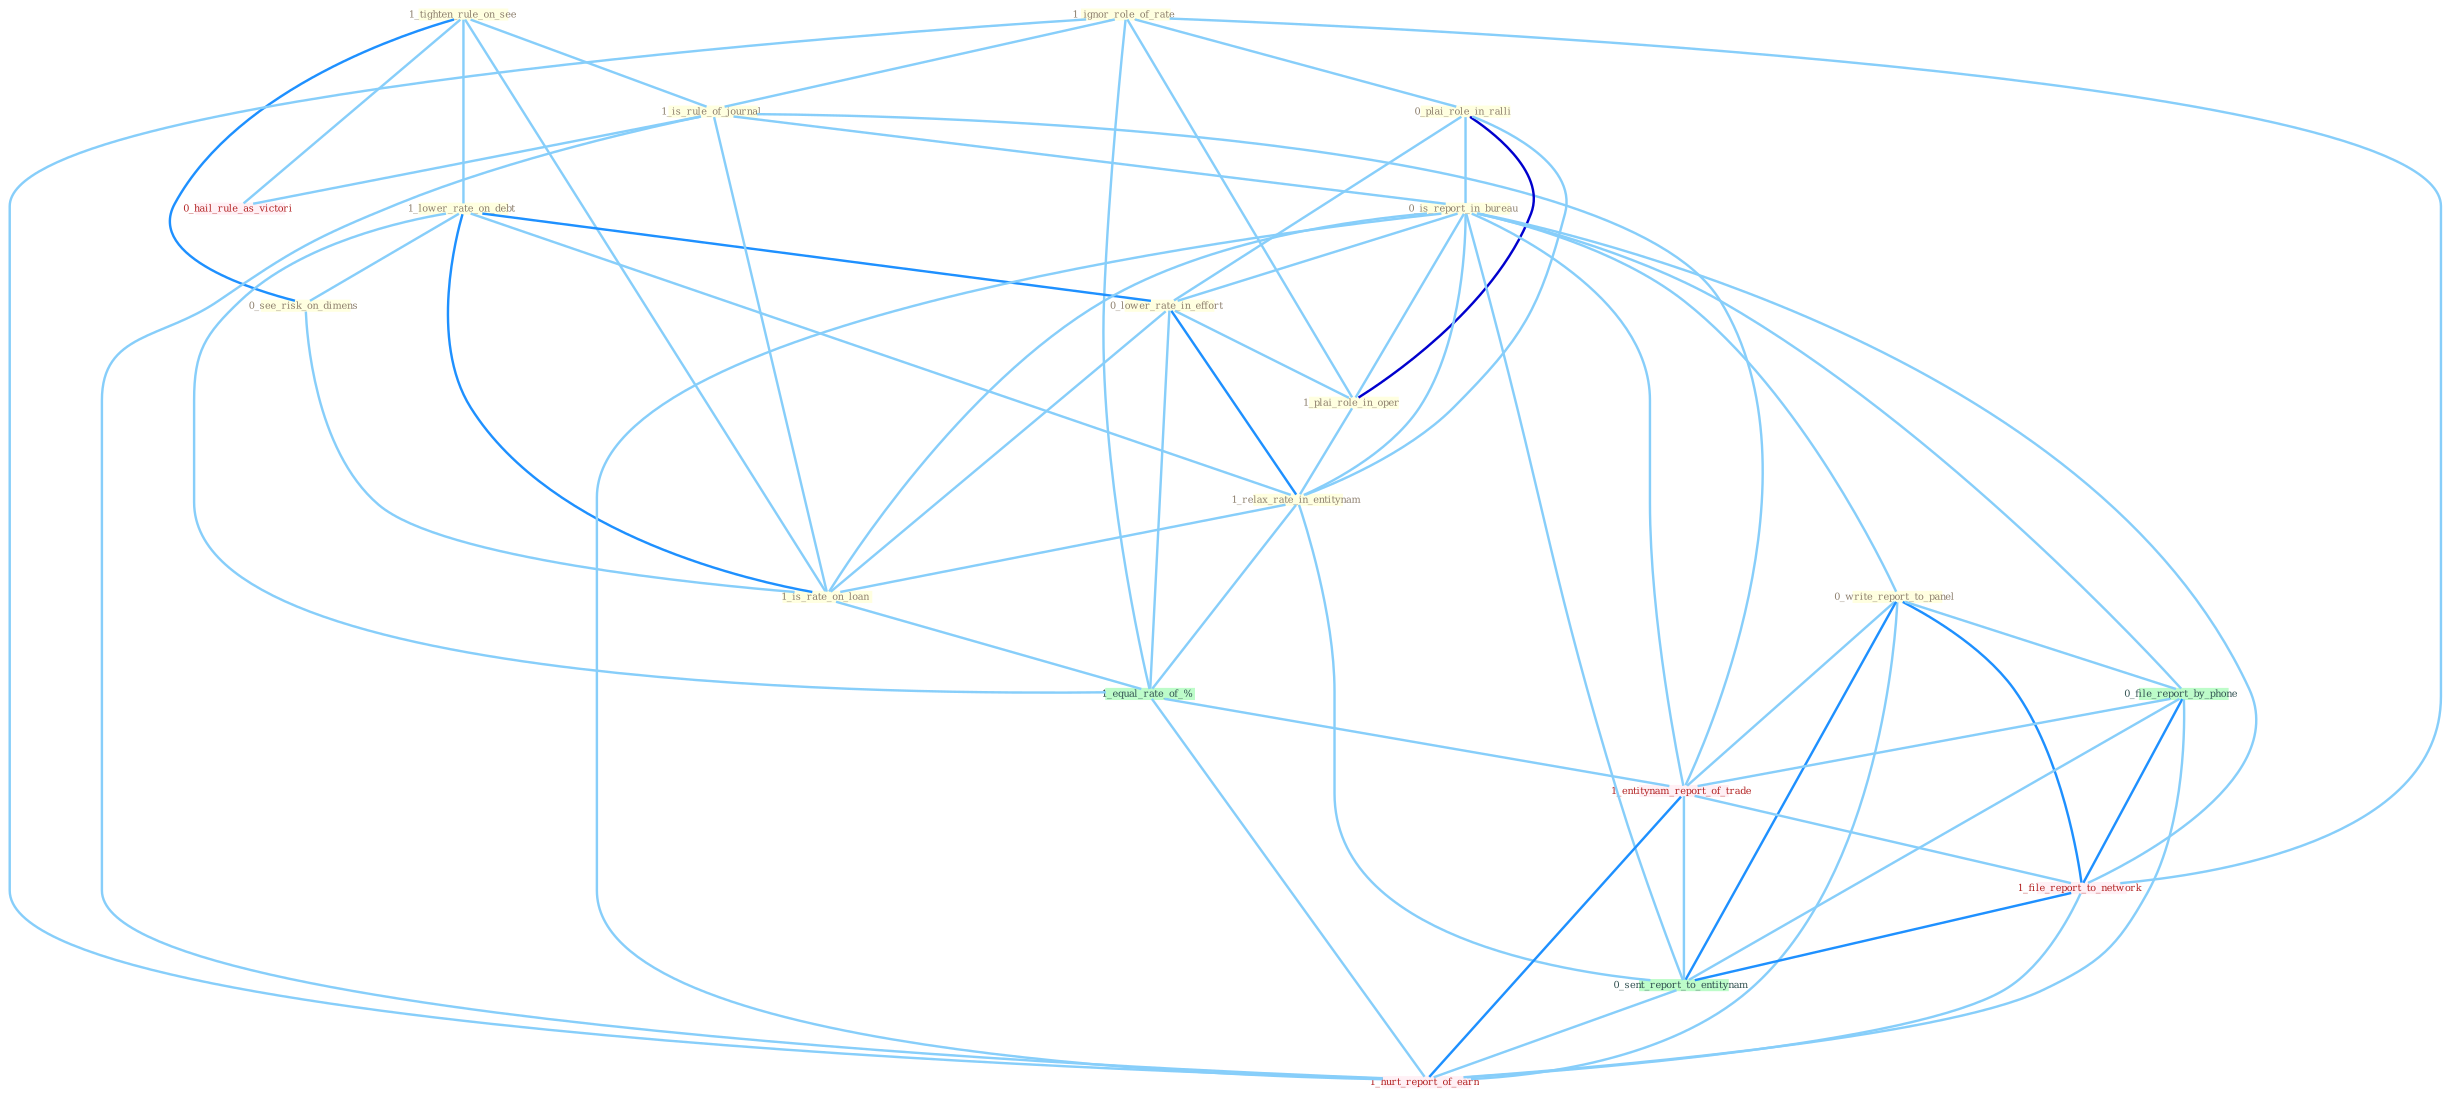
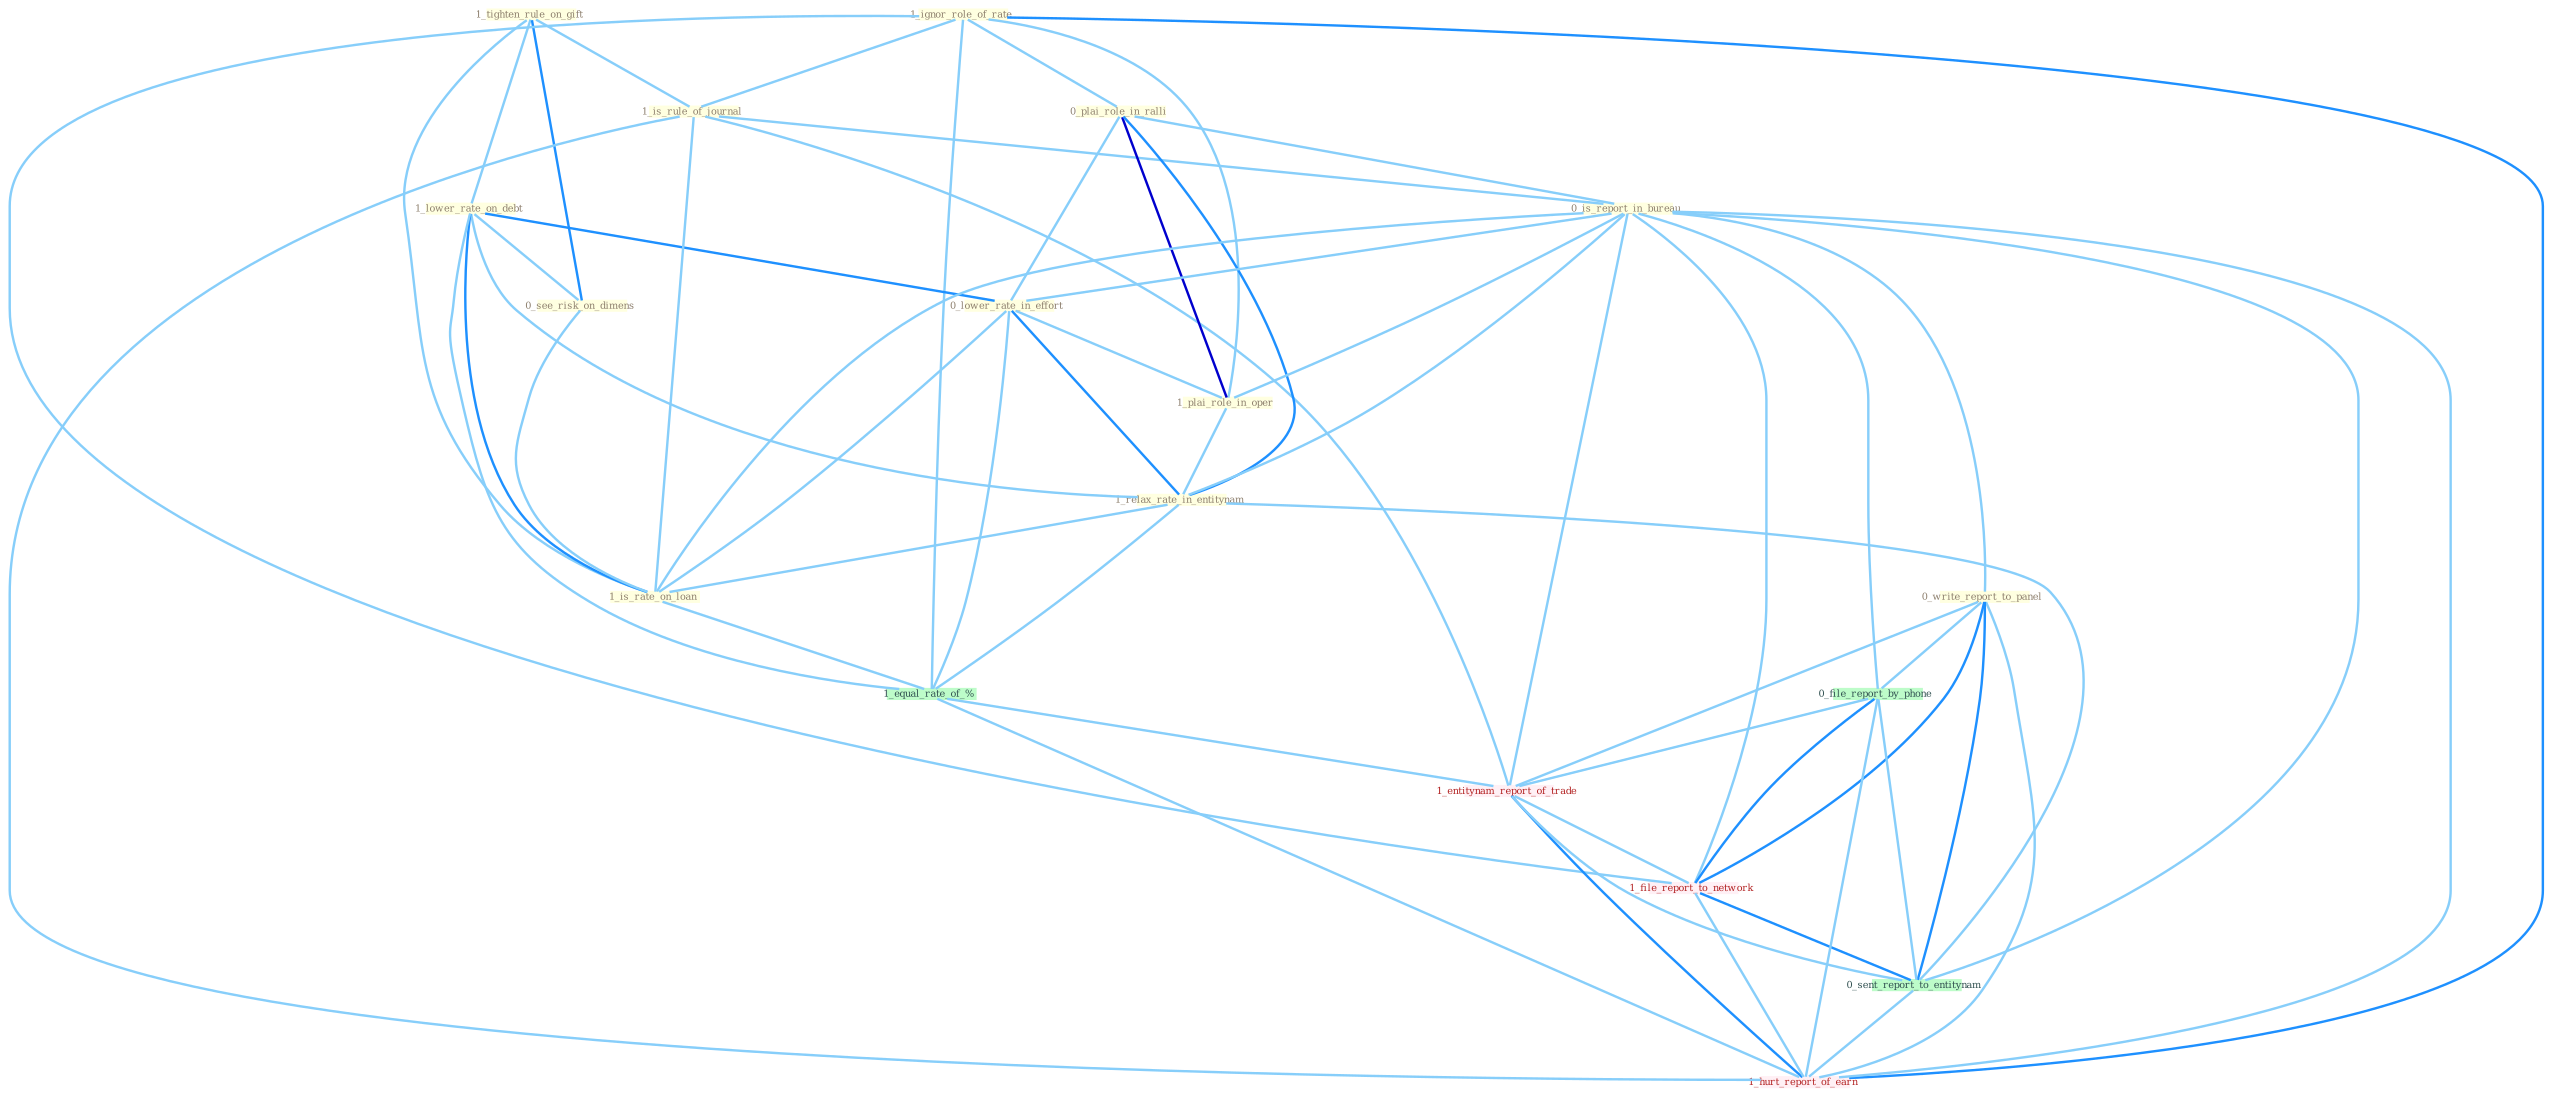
(463, 15) -> (531, 15)
(240, 209) -> none
(1518, 332) -> (1262, 315)
(10, 697) -> (2494, 159)
